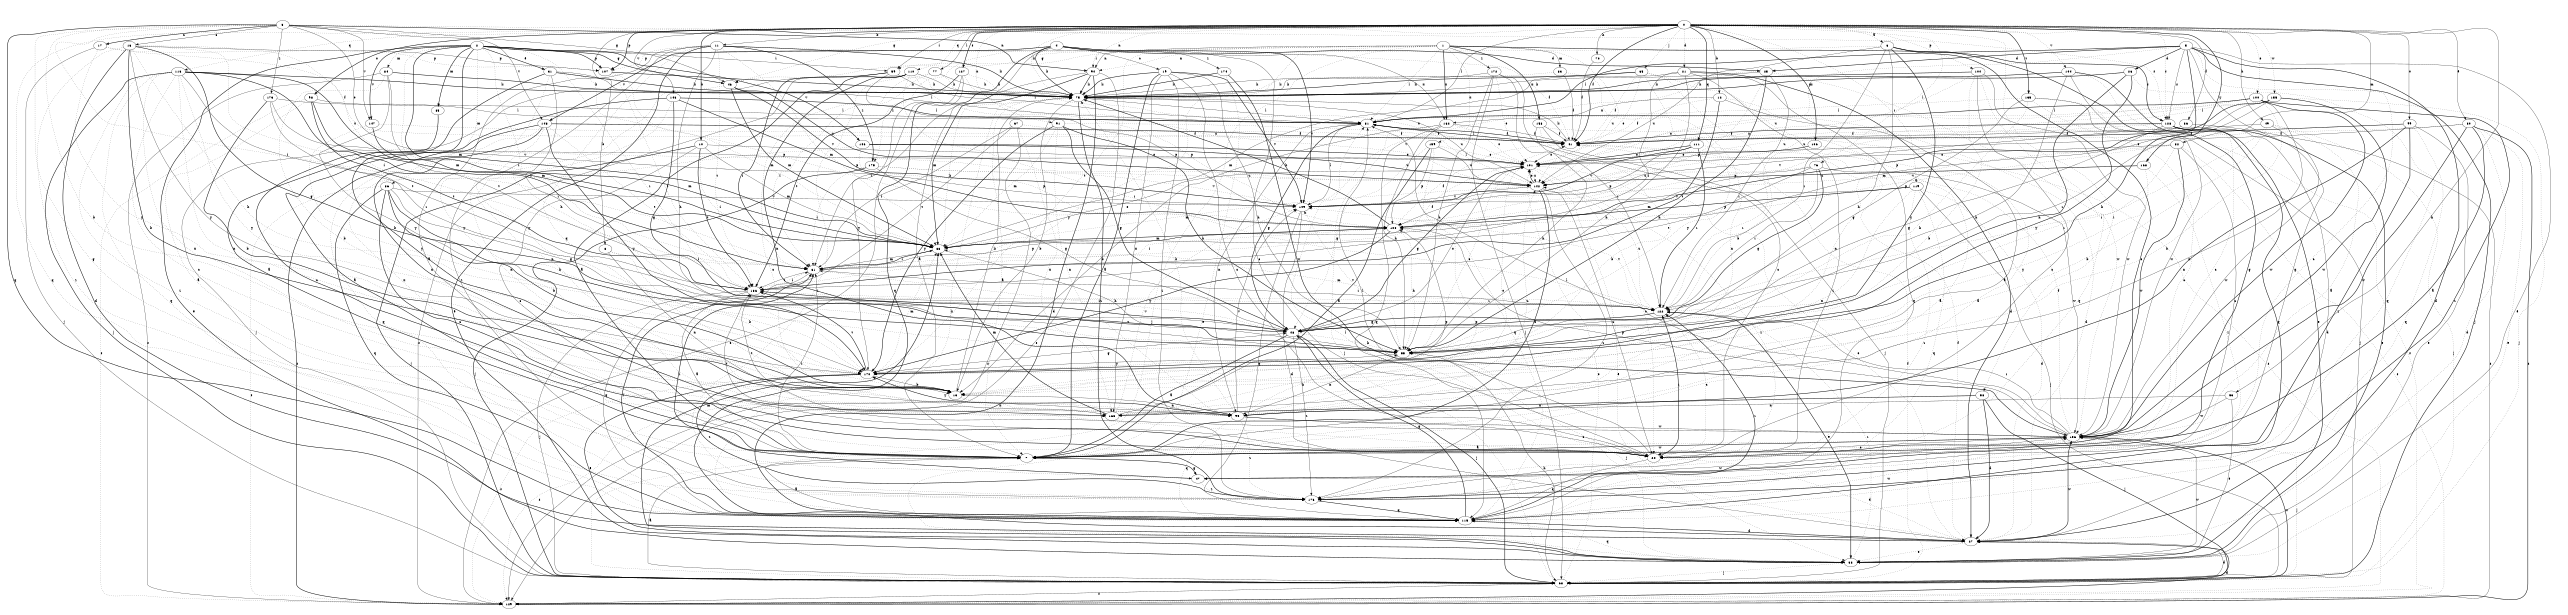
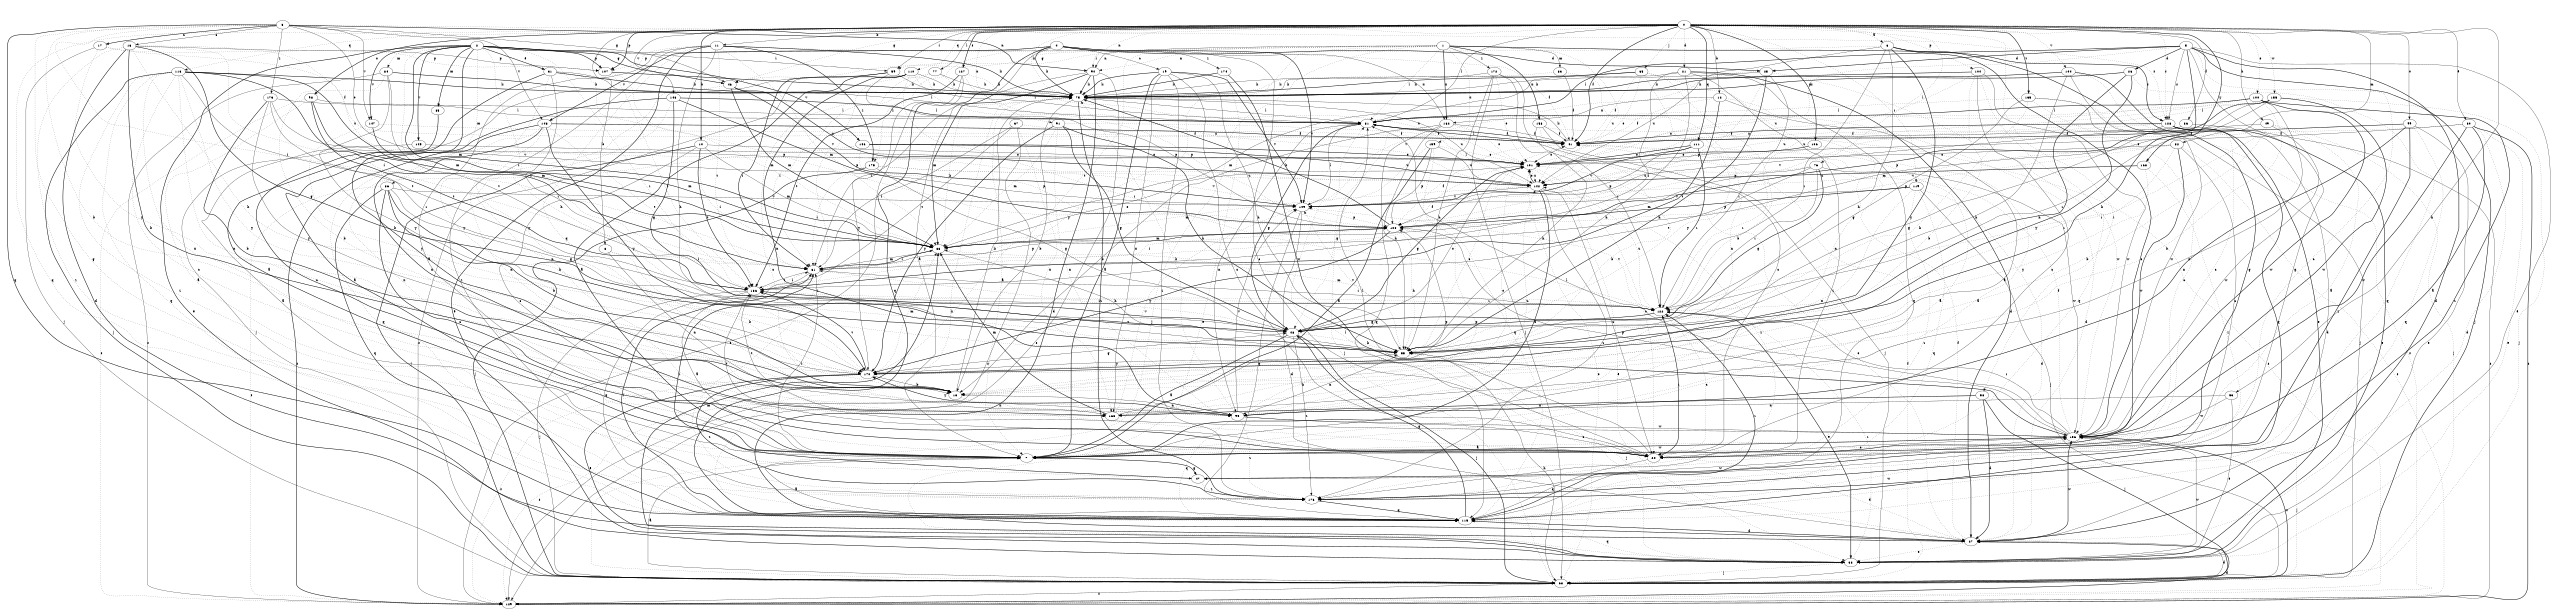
(1598, 59) -> none
none -> (419, 144)
none -> (1347, 217)
(435, 296) -> (446, 290)
